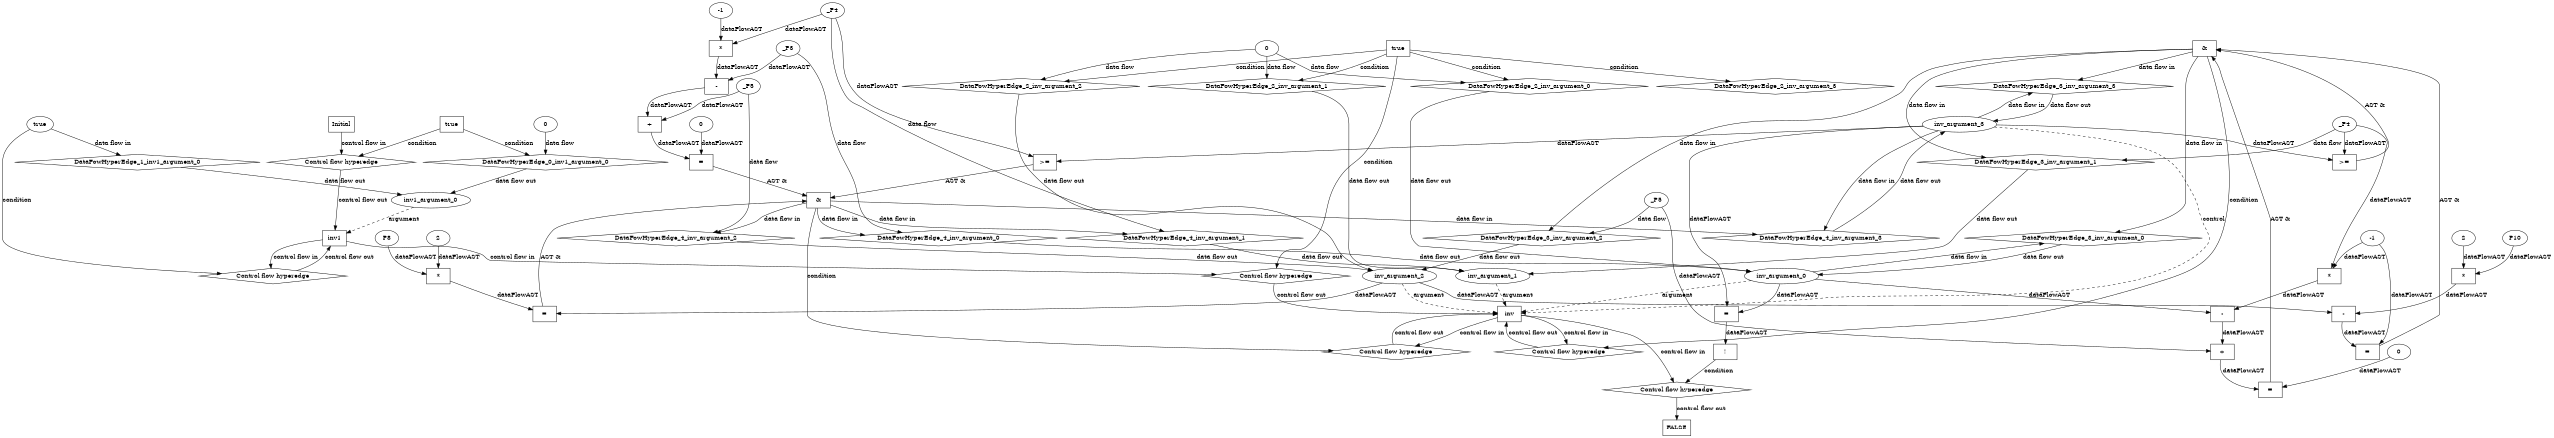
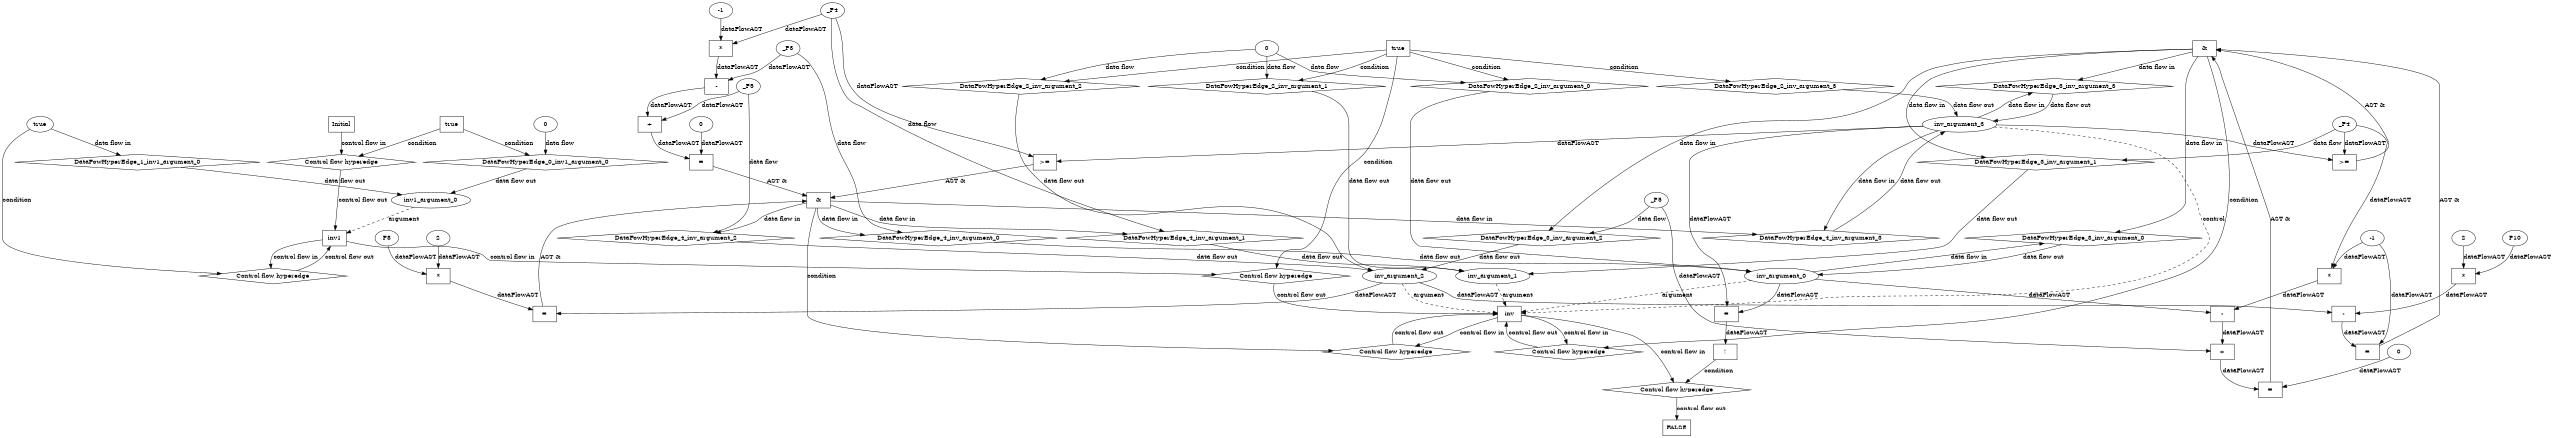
none -> (1905, 94)
